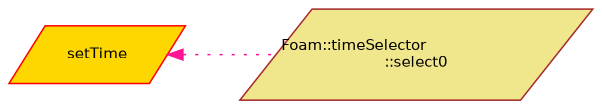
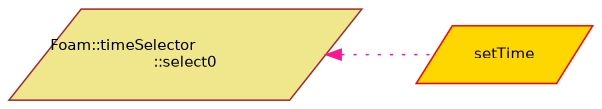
(229, 55) -> (388, 55)
